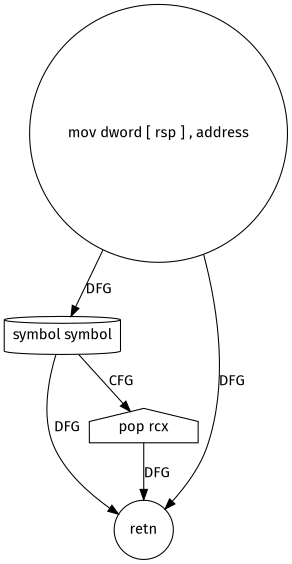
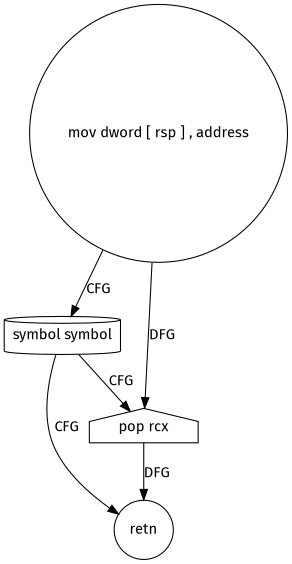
(99, 289) -> (99, 289)
(219, 383) -> (149, 330)
(67, 427) -> (67, 427)
